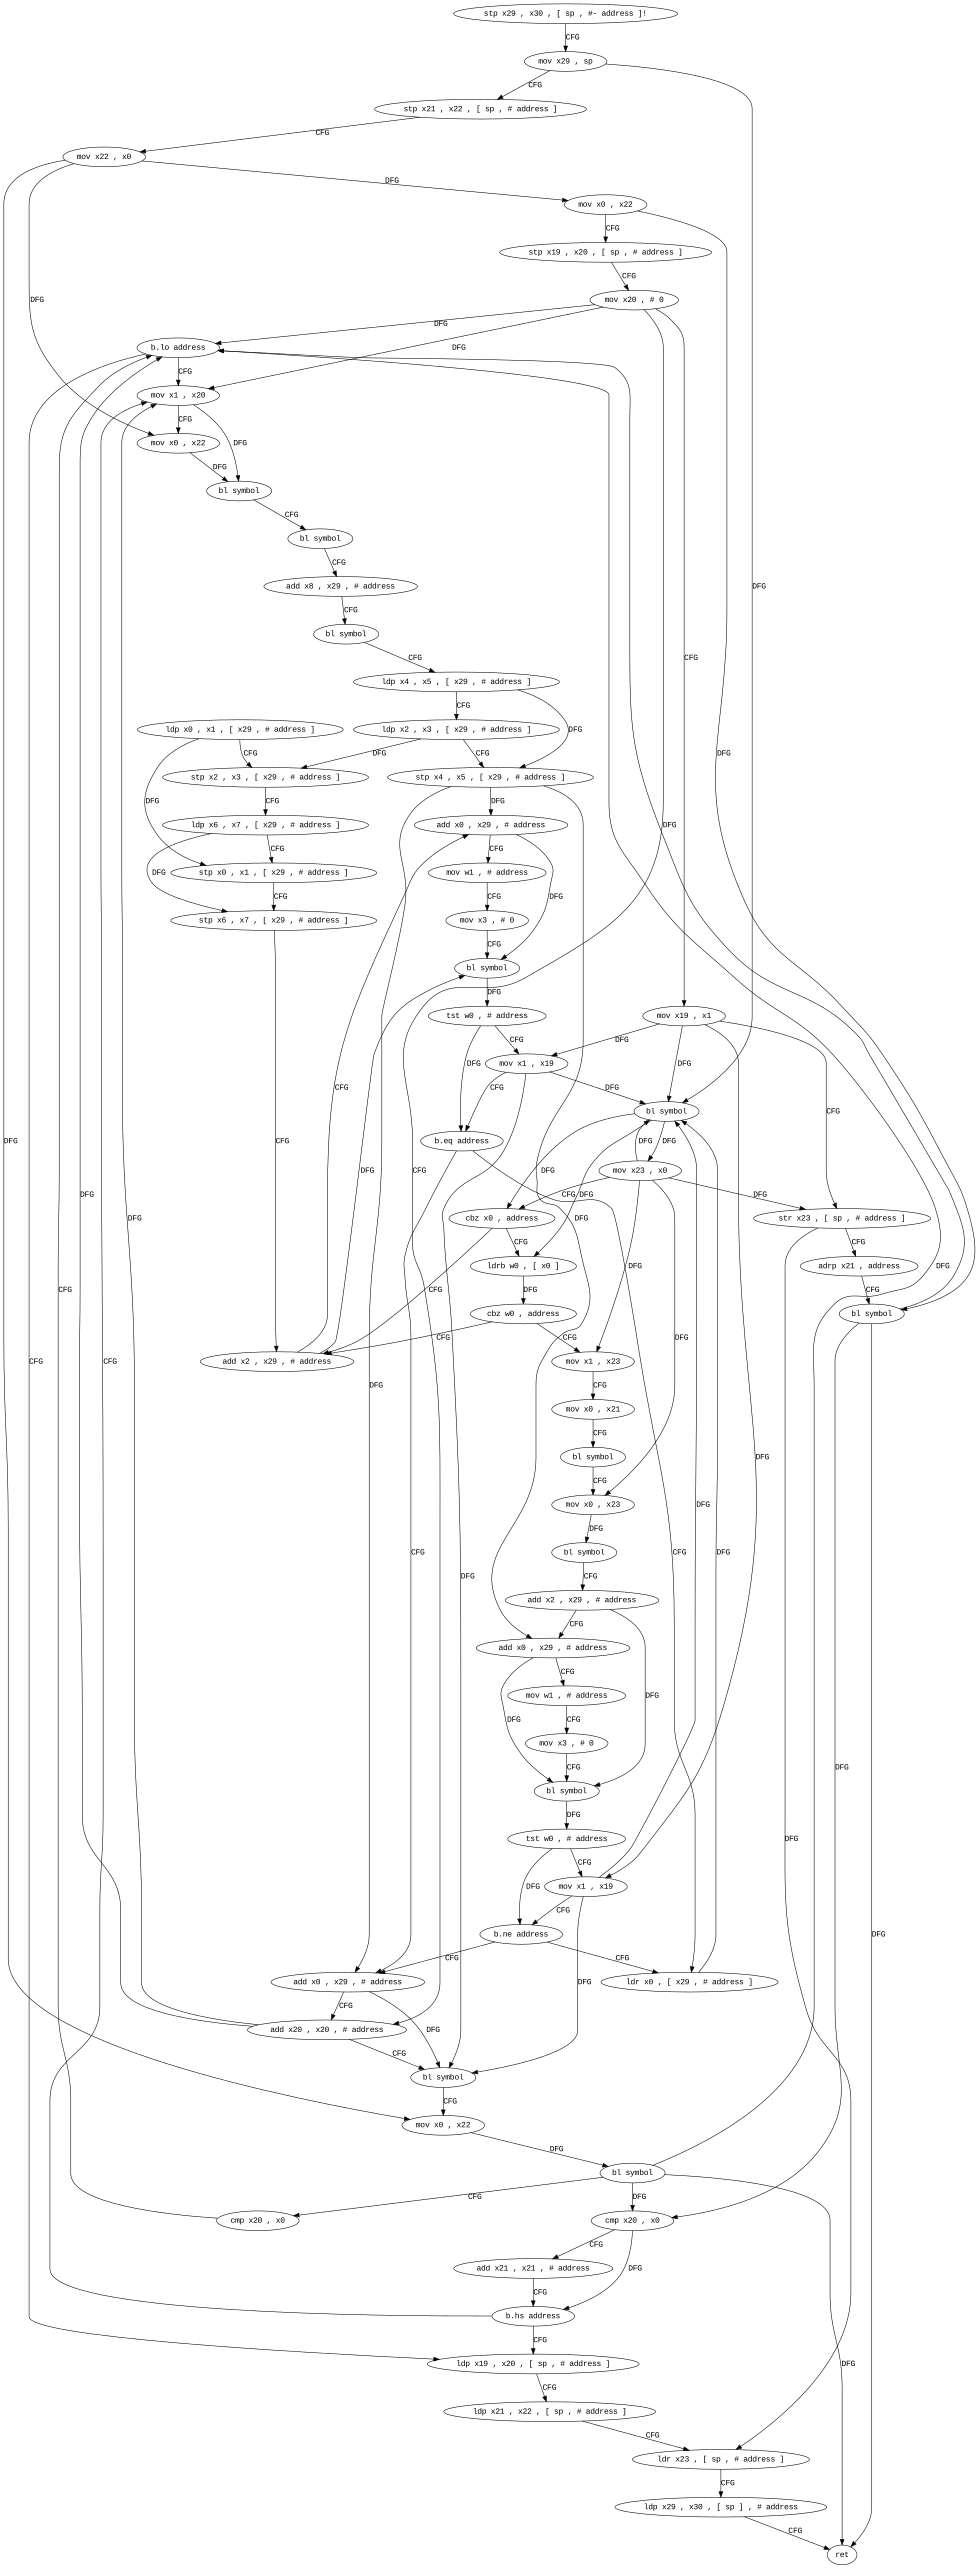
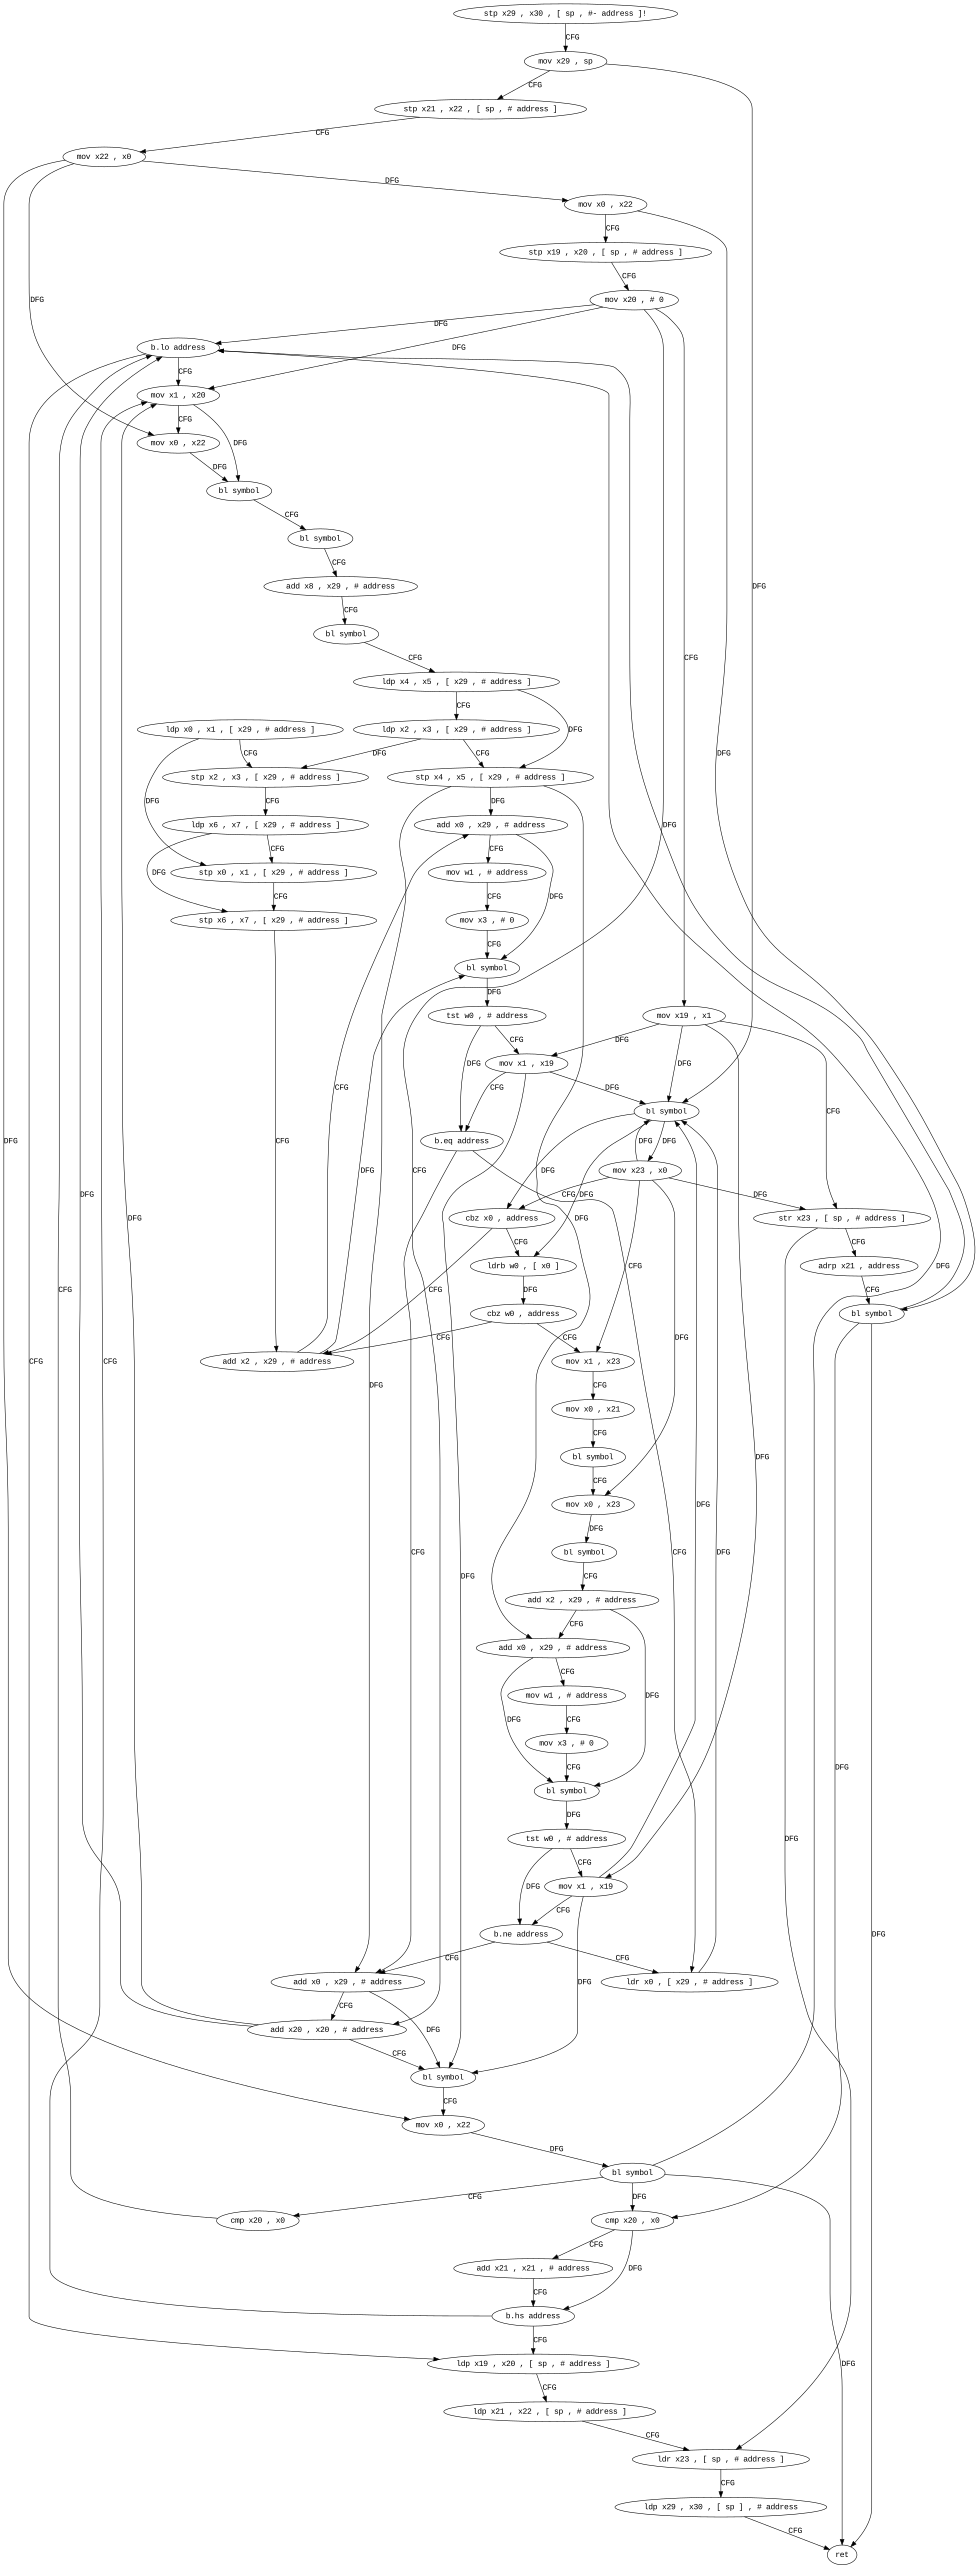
(635, 1266) -> (635, 1266)
